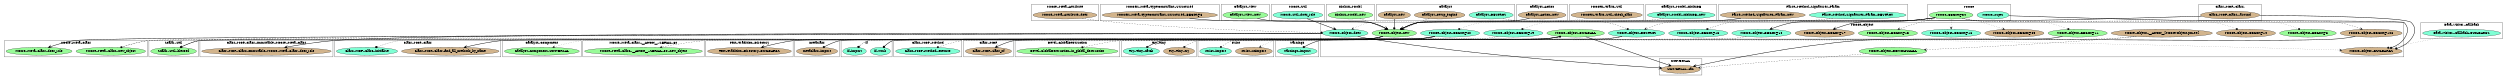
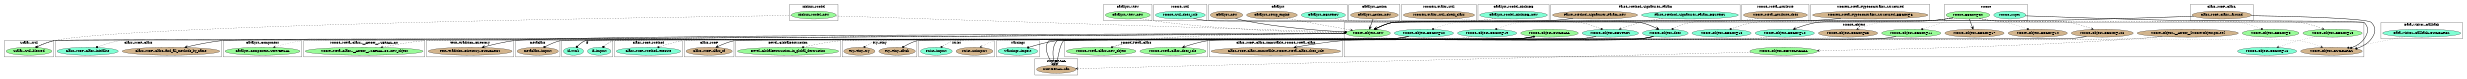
(1322, 21) -> (1201, 26)
(1951, 24) -> (2294, 42)
(752, 35) -> (414, 23)
(1141, 51) -> (897, 51)
